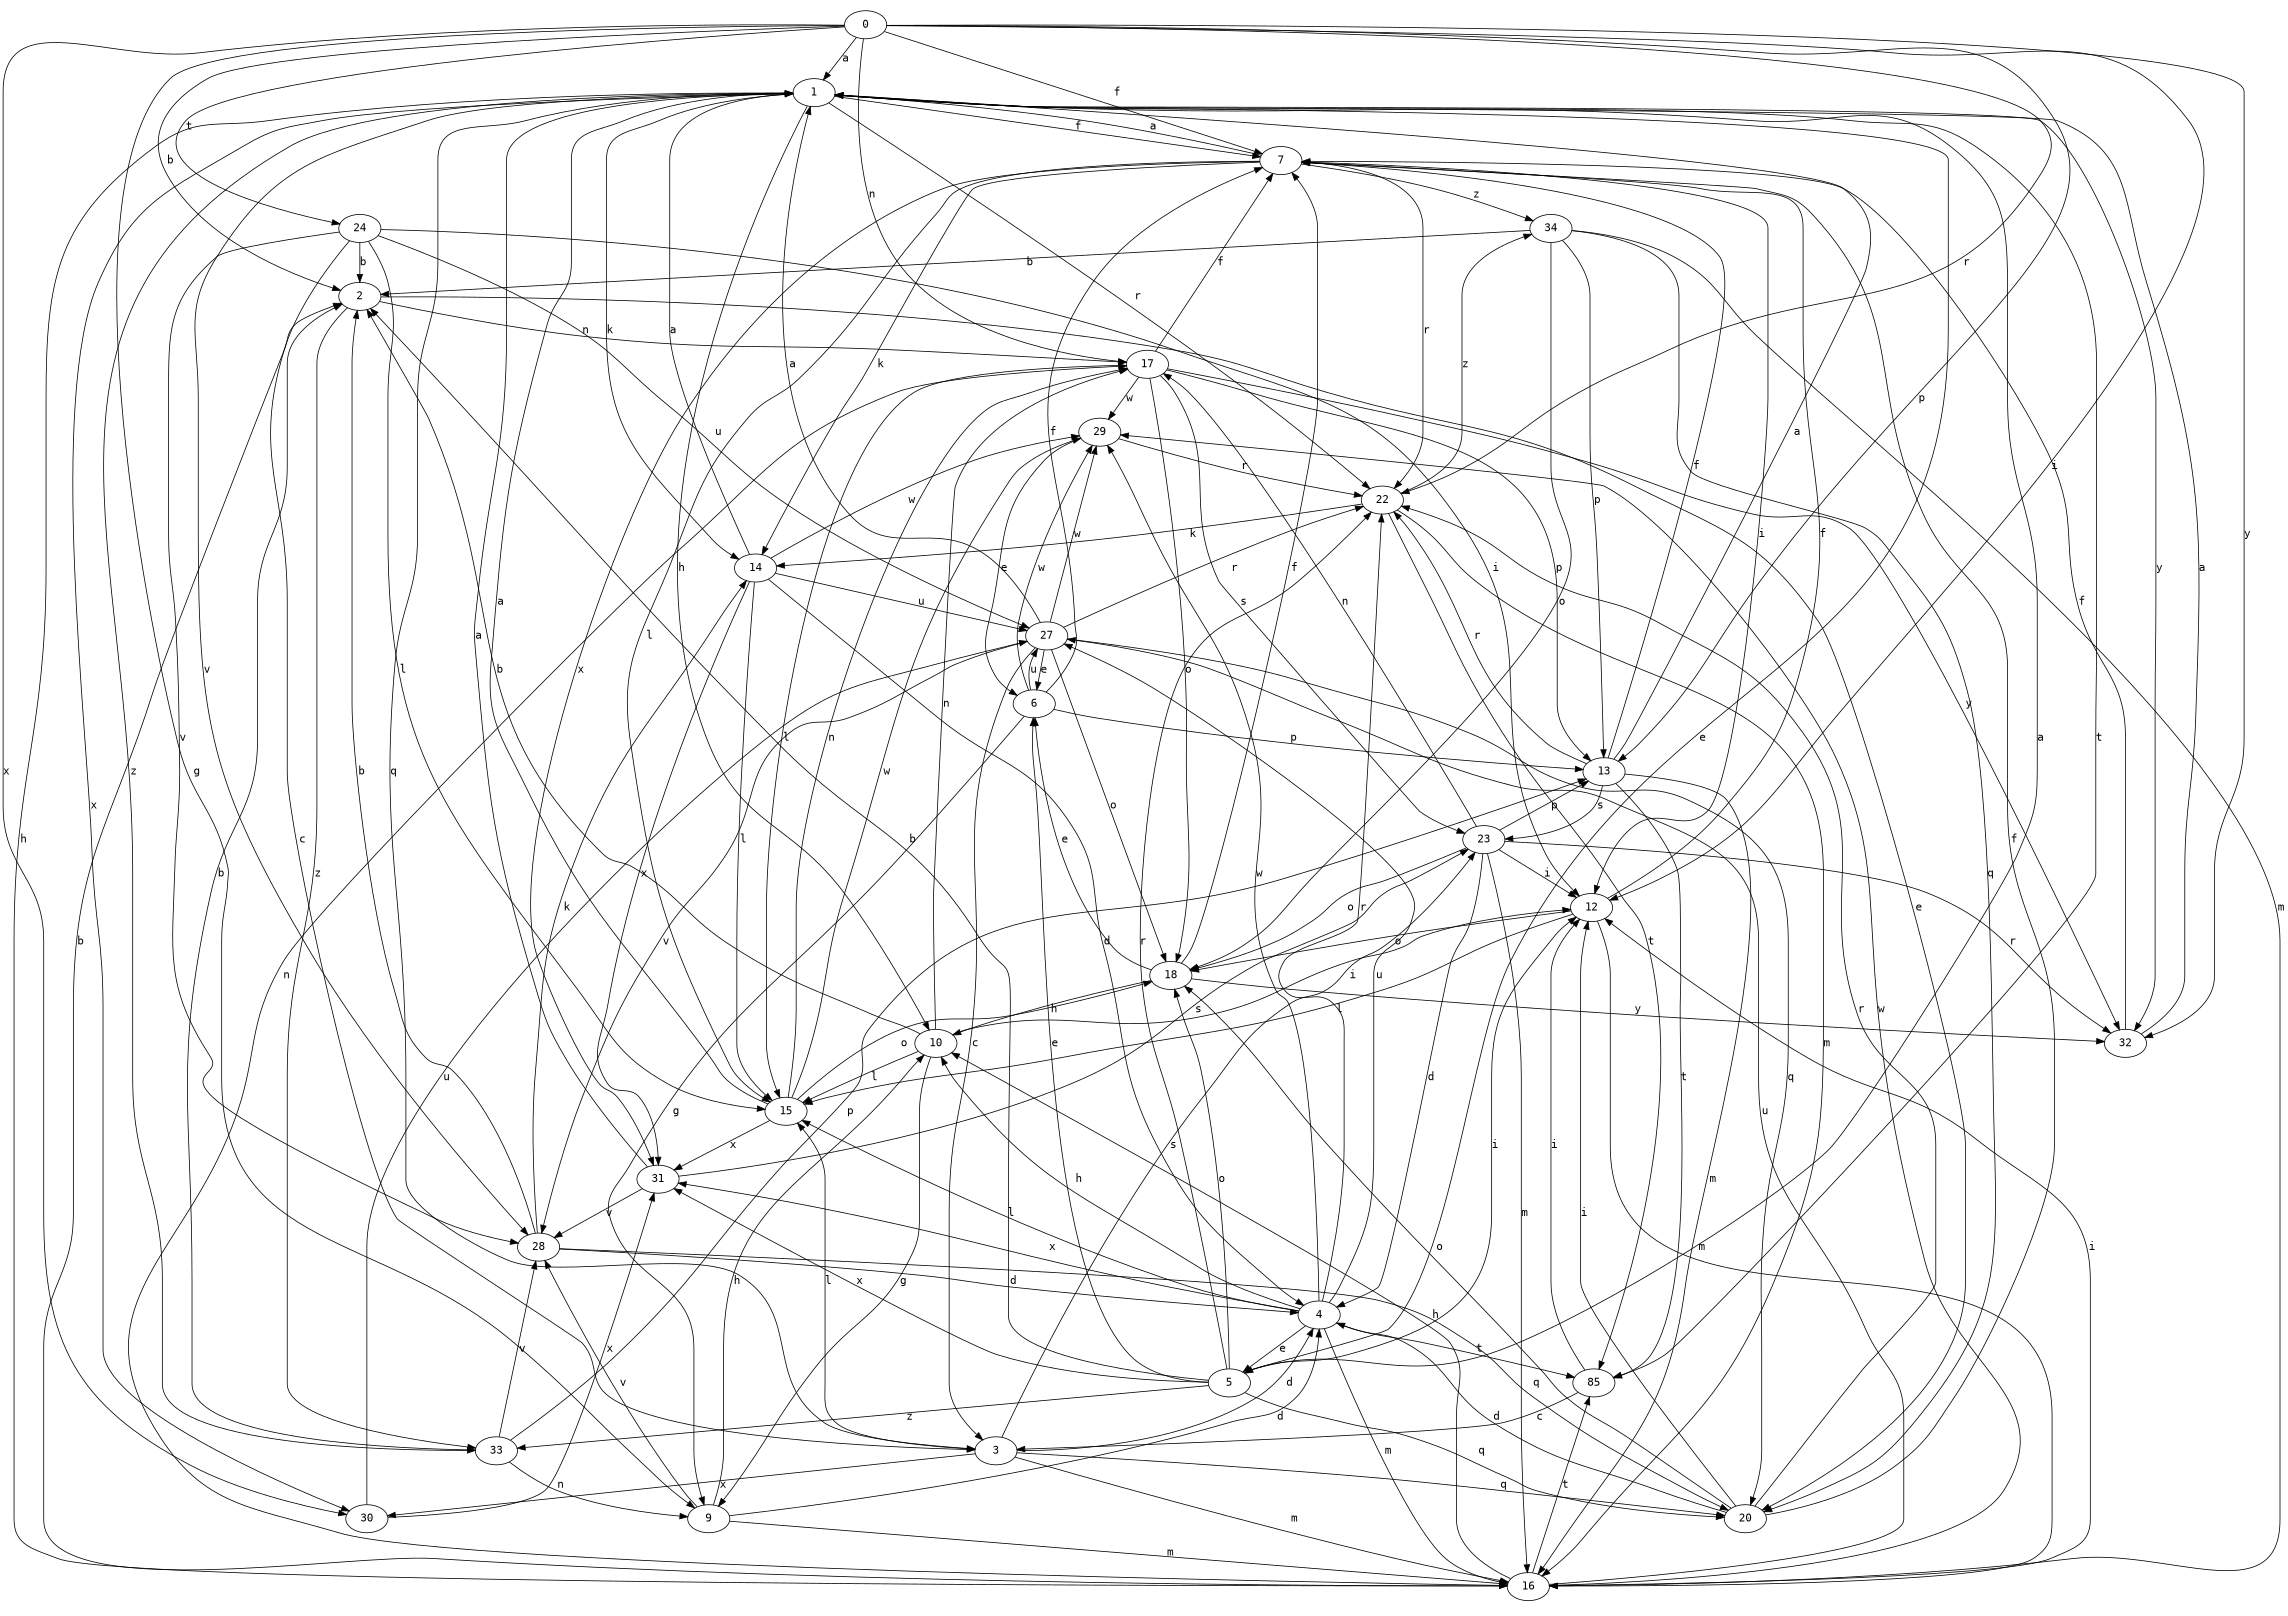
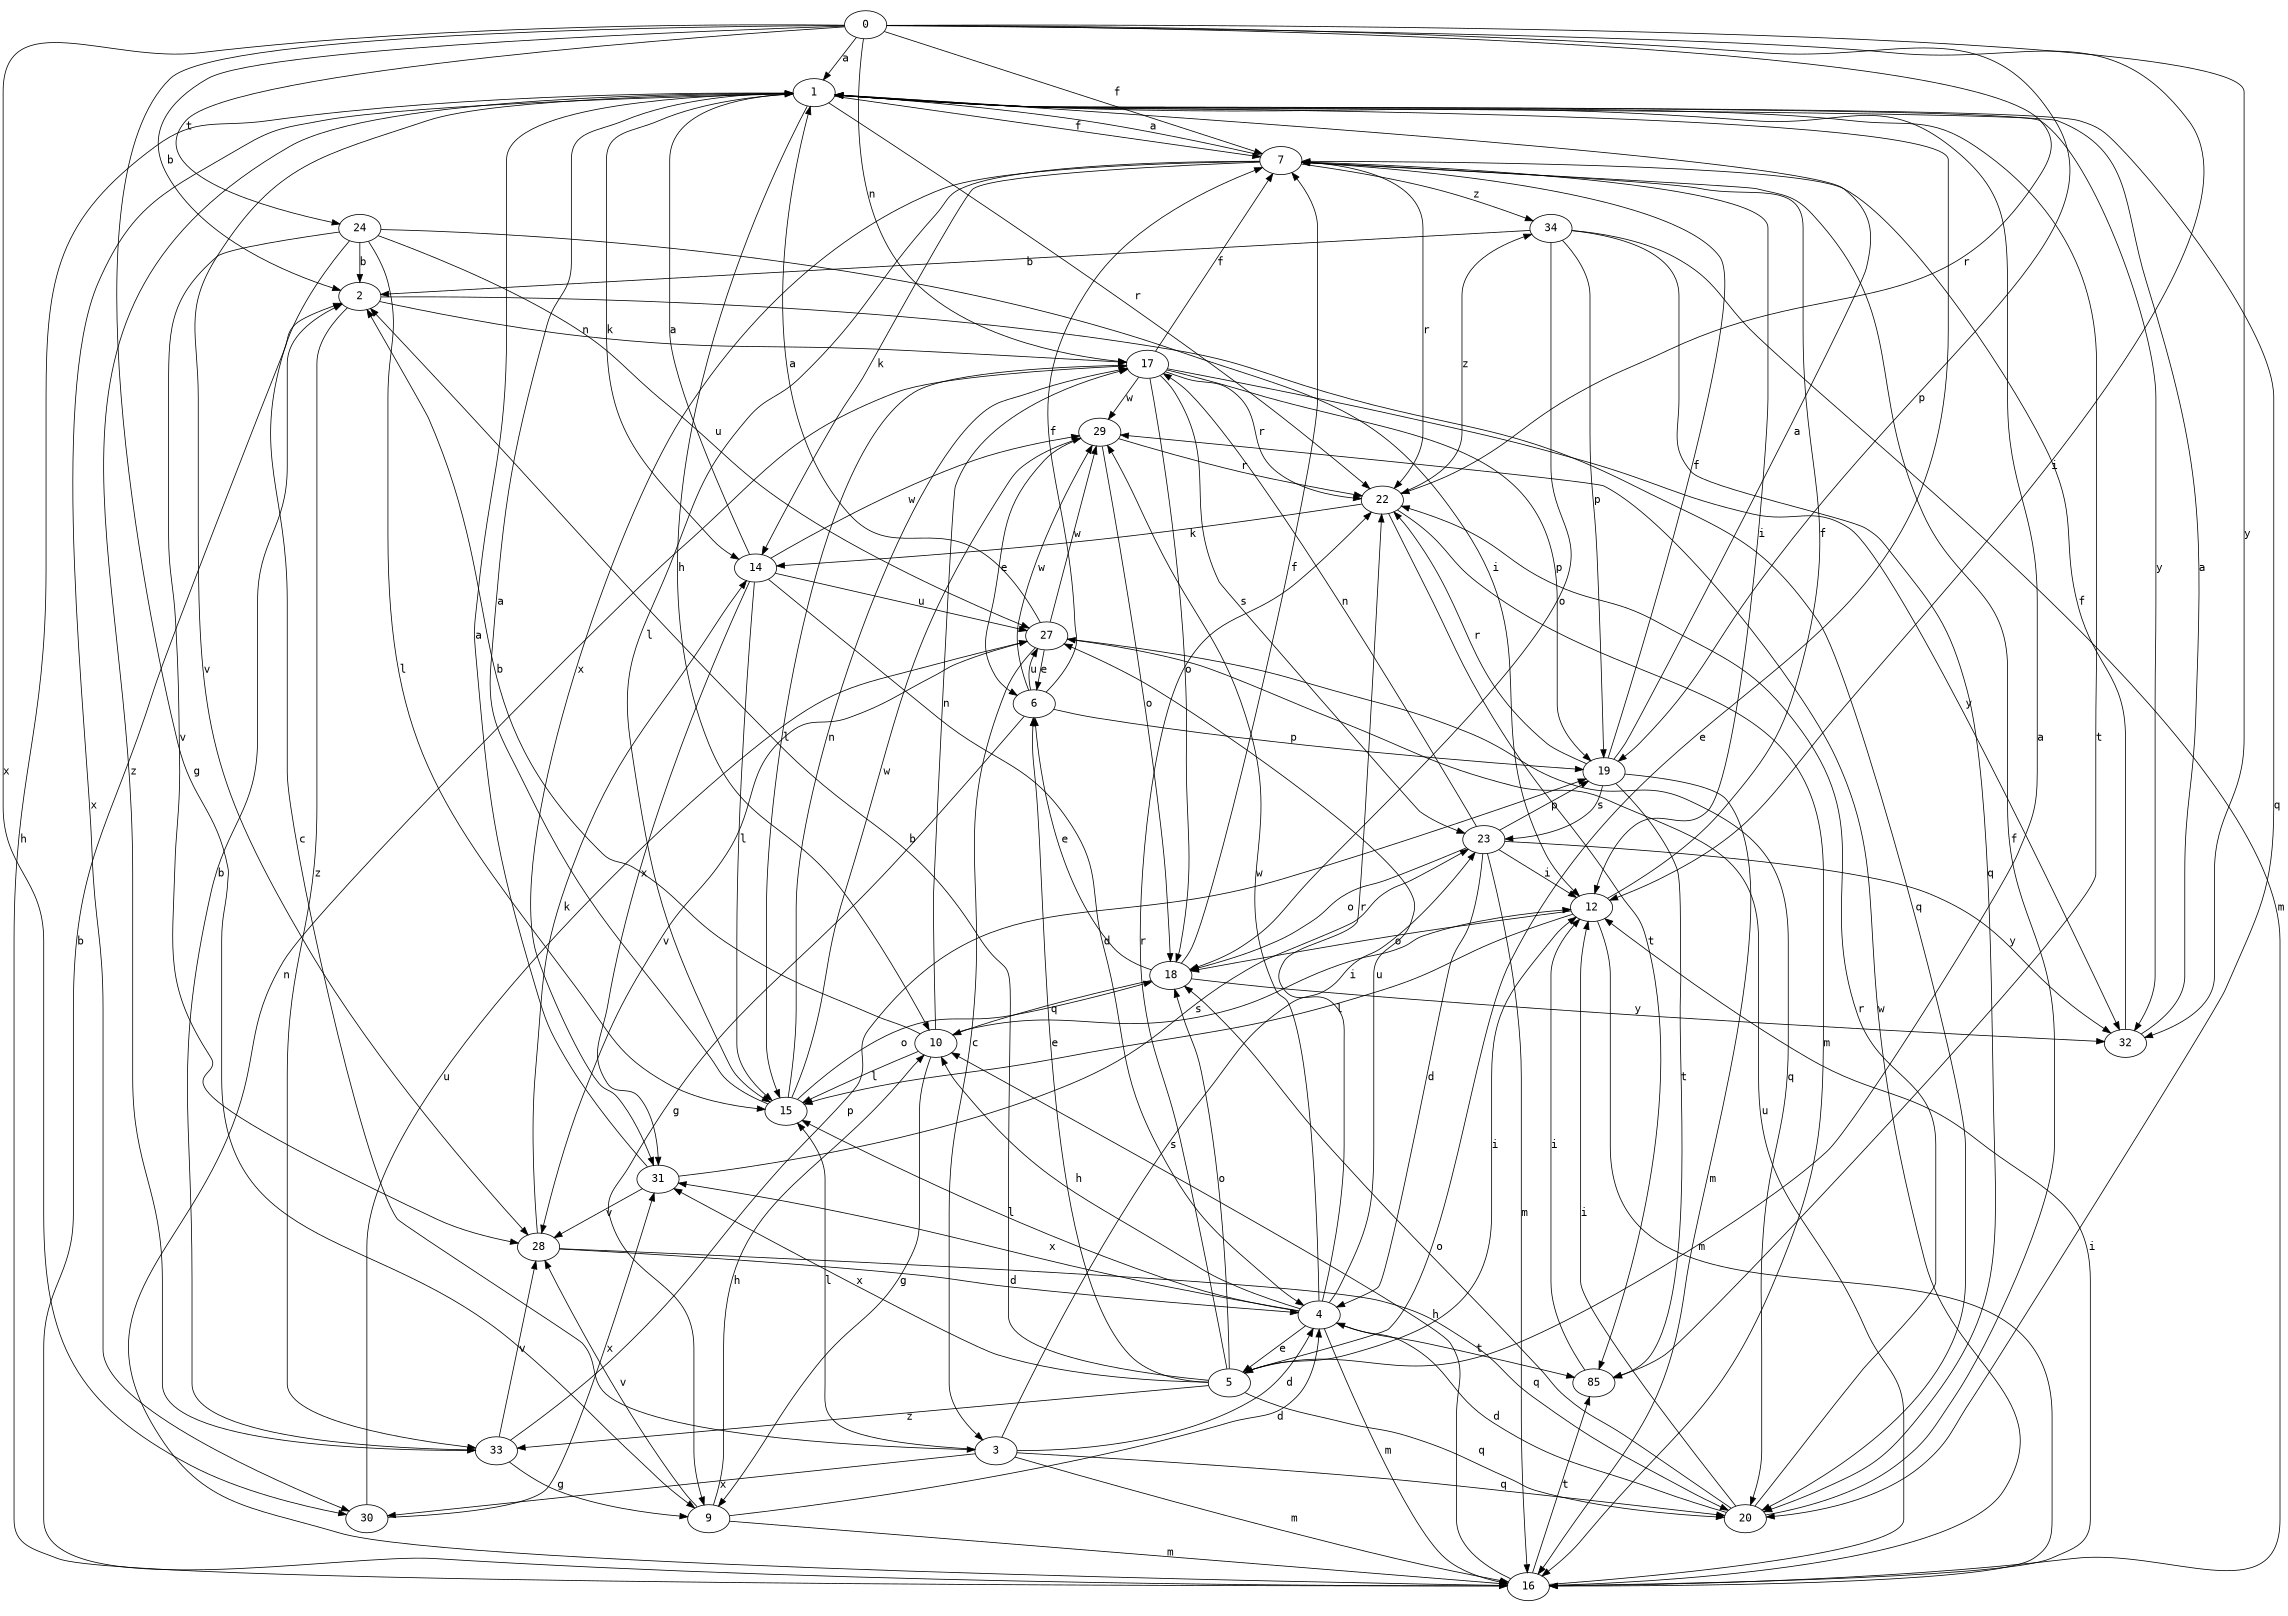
(1201, 567) -> (1256, 437)
(1604, 772) -> (1604, 772)
(360, 801) -> none
(1107, 802) -> (1144, 699)
(391, 824) -> (2221, 276)
(1919, 908) -> (1919, 908)
(2013, 942) -> (2013, 942)
(1054, 1009) -> (1054, 1009)
(726, 1143) -> none
(1305, 1438) -> none
(561, 1485) -> (561, 1485)
